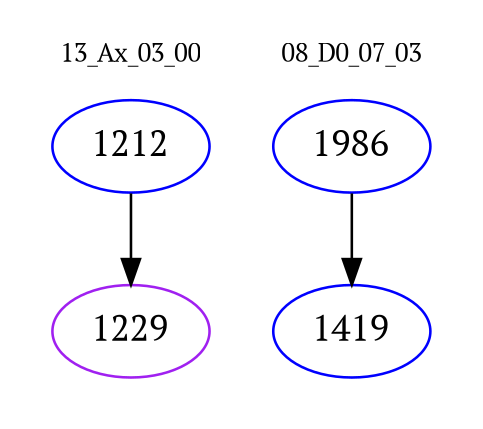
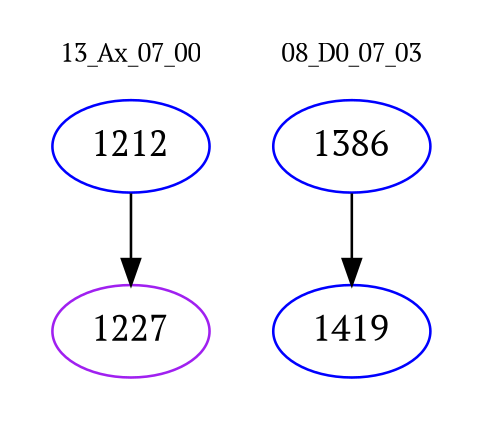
(131, 55) -> (131, 55)
(352, 146) -> (352, 146)
(131, 331) -> (131, 331)
